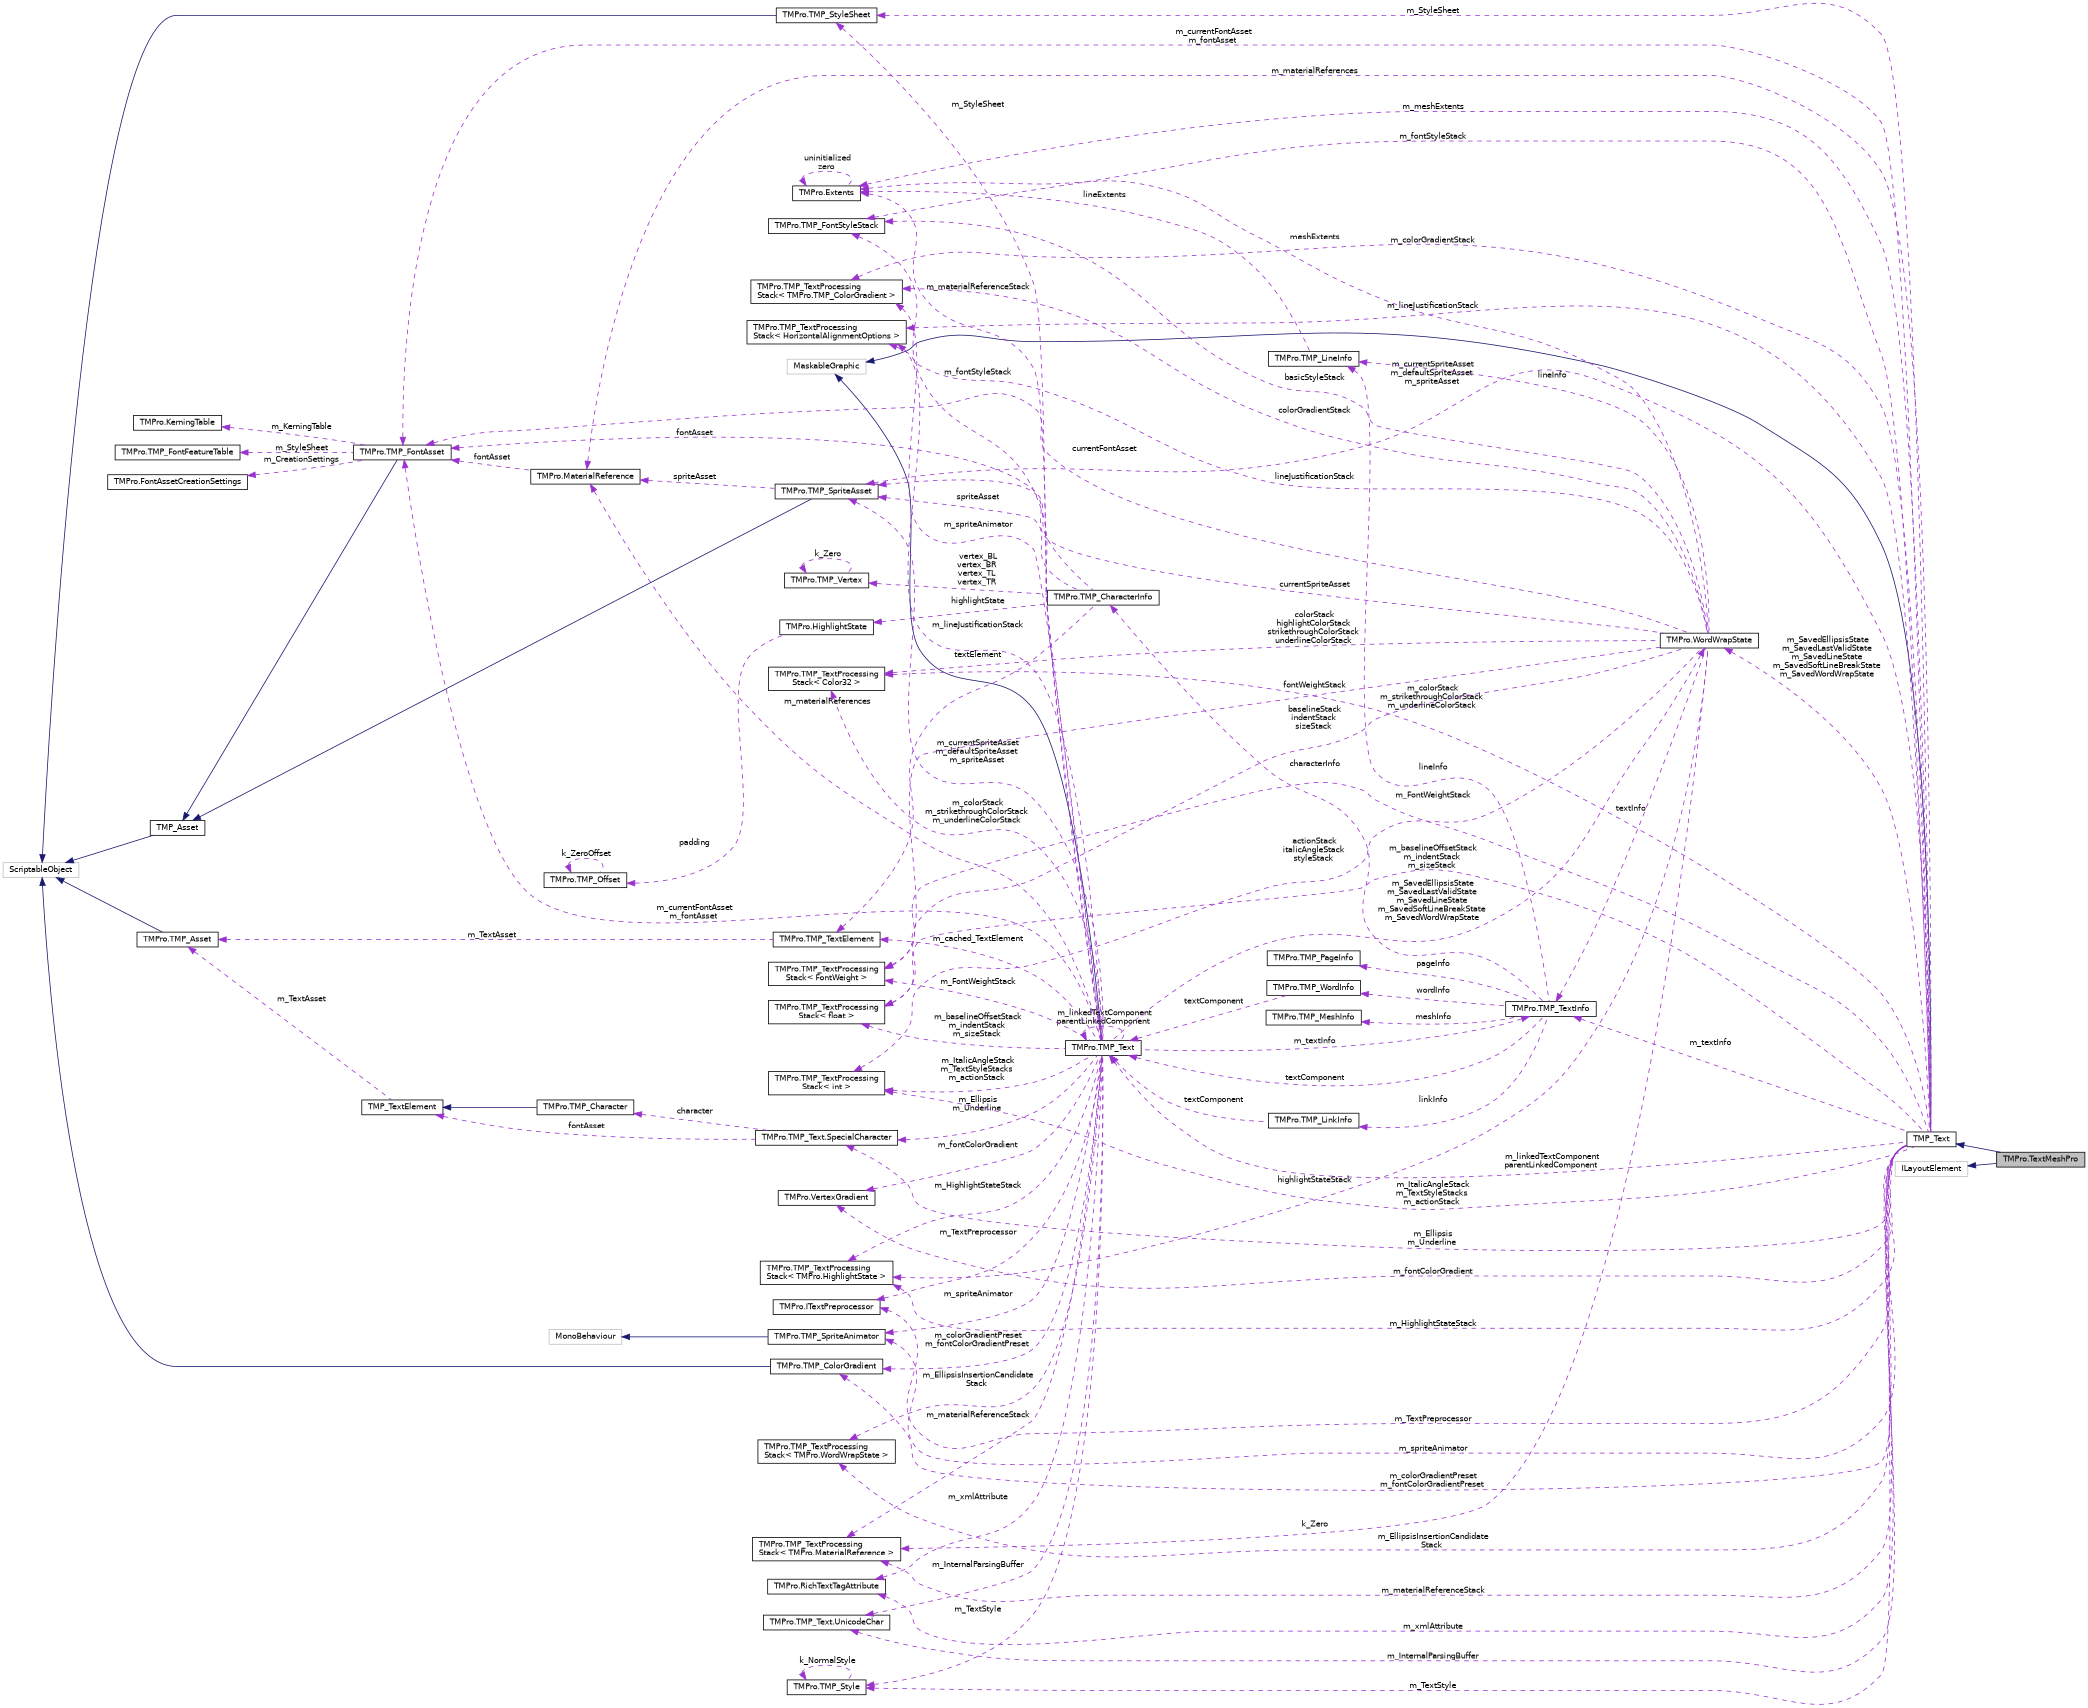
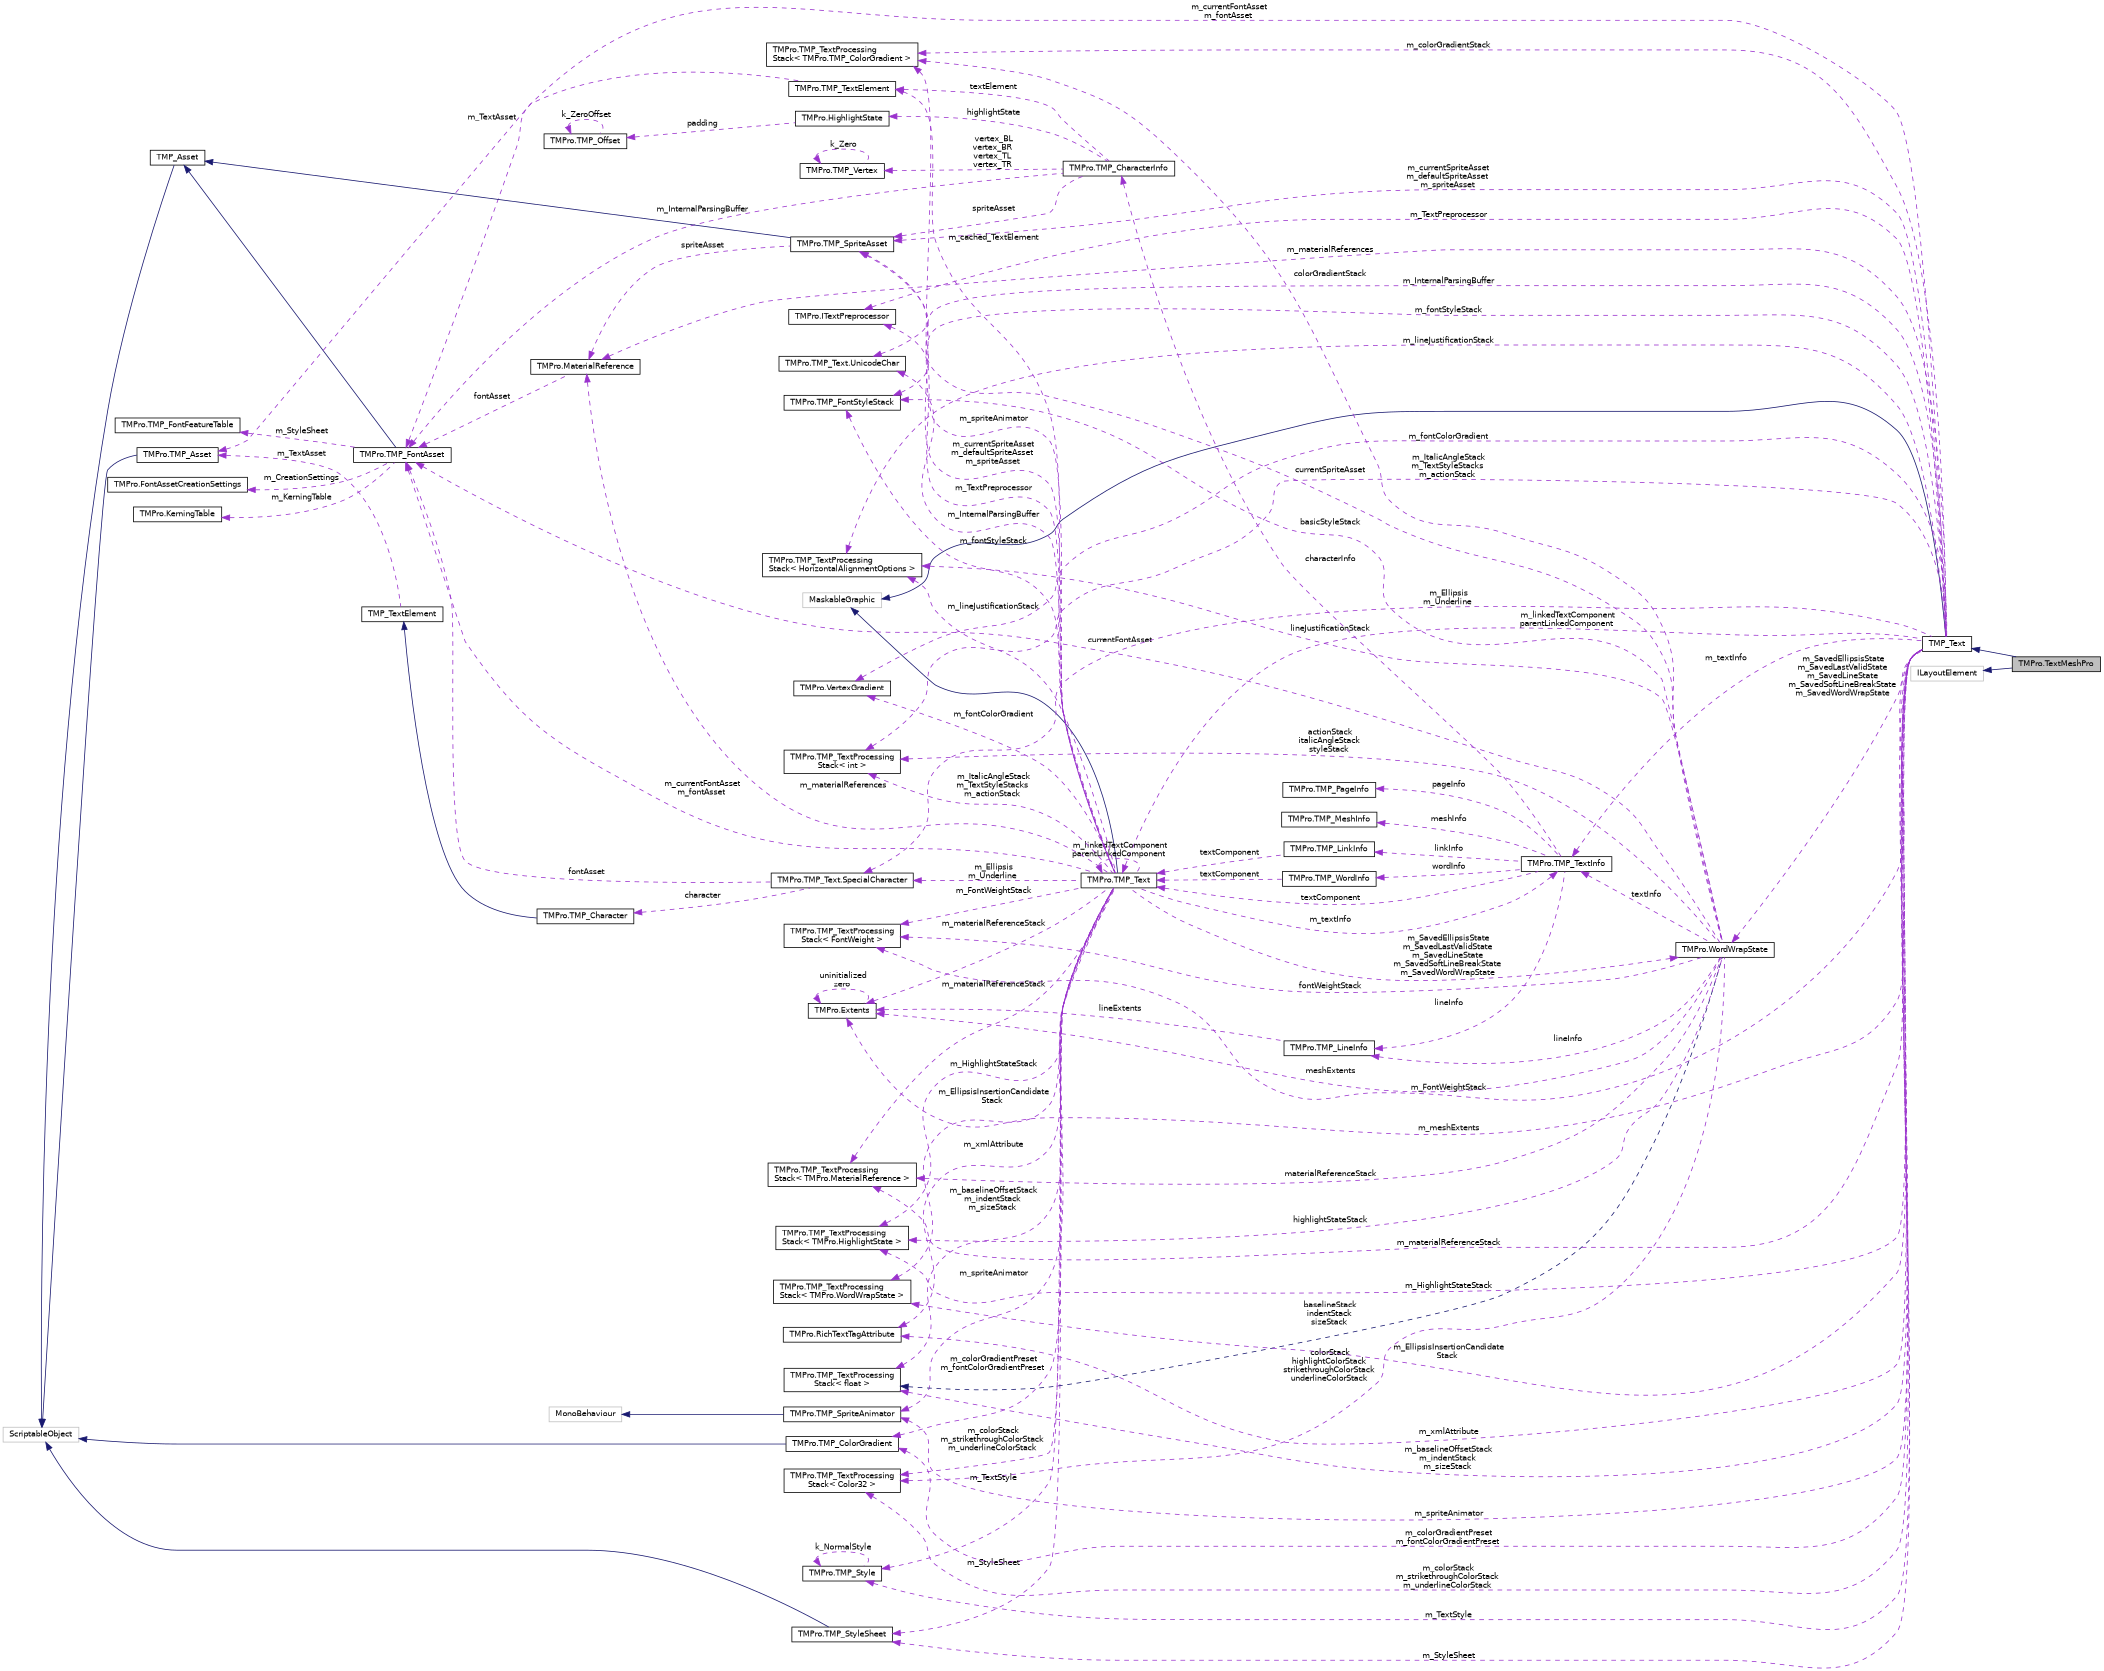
(694, 433) -> (701, 210)
(1247, 770) -> (1413, 1319)
(599, 1136) -> (456, 817)
(1314, 1525) -> (1329, 1174)
